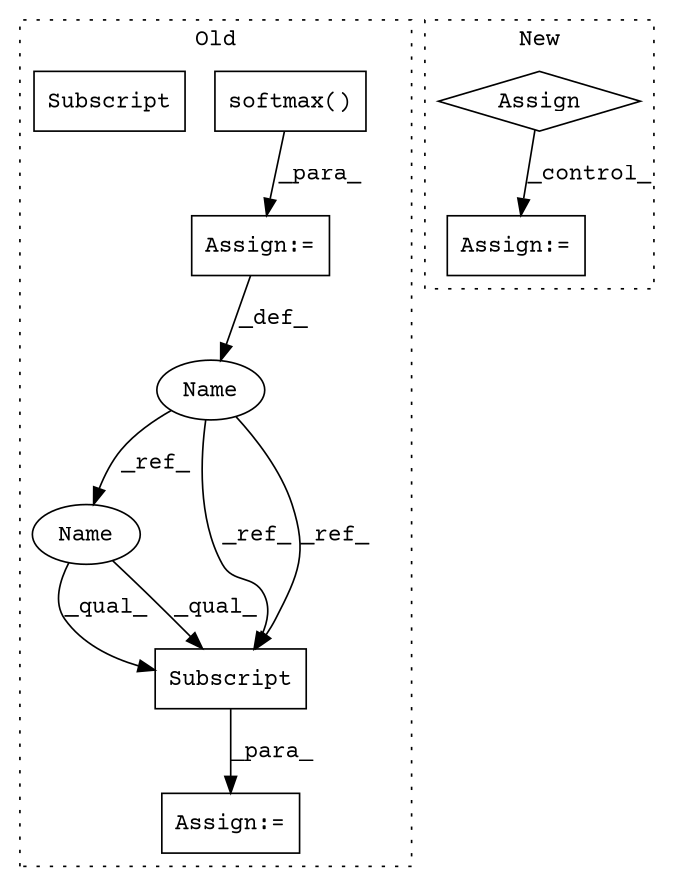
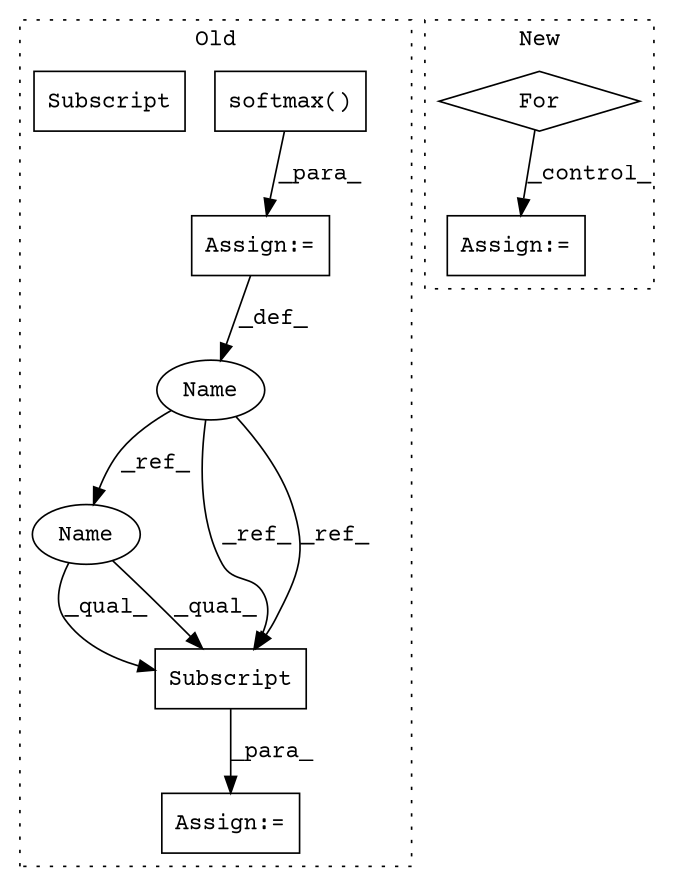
(539, 101) -> (539, 101)
